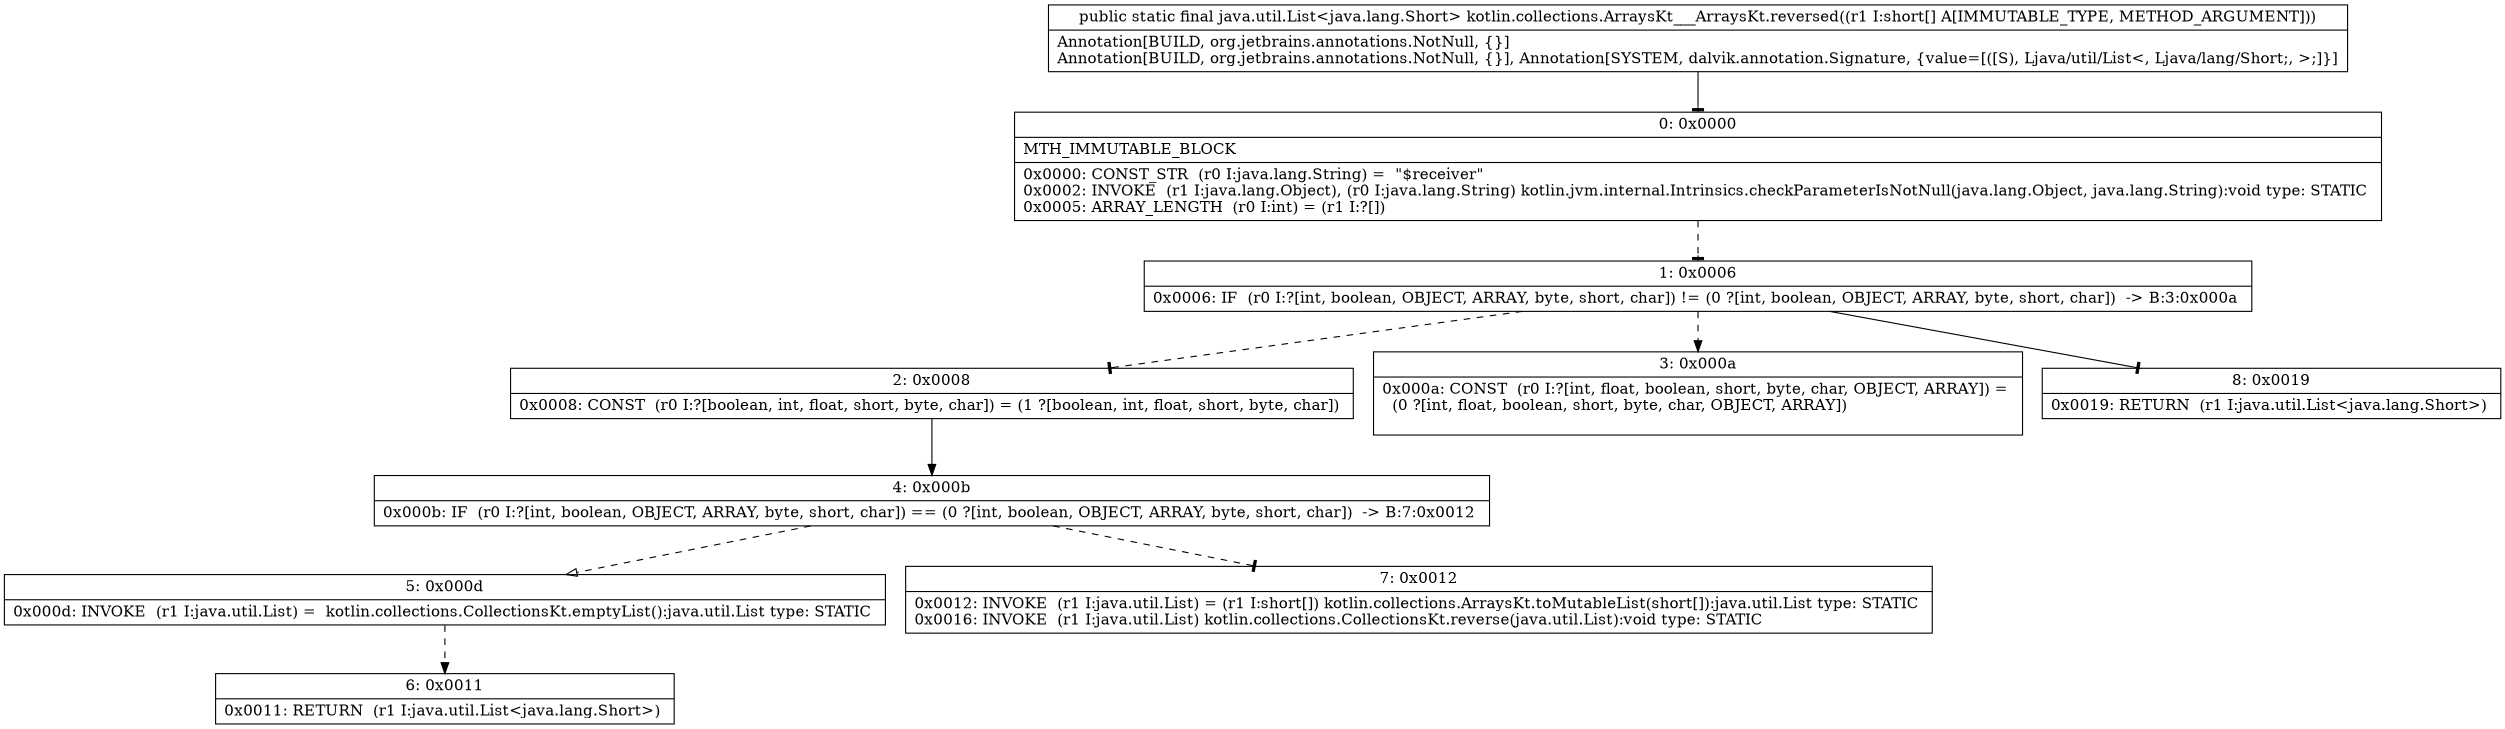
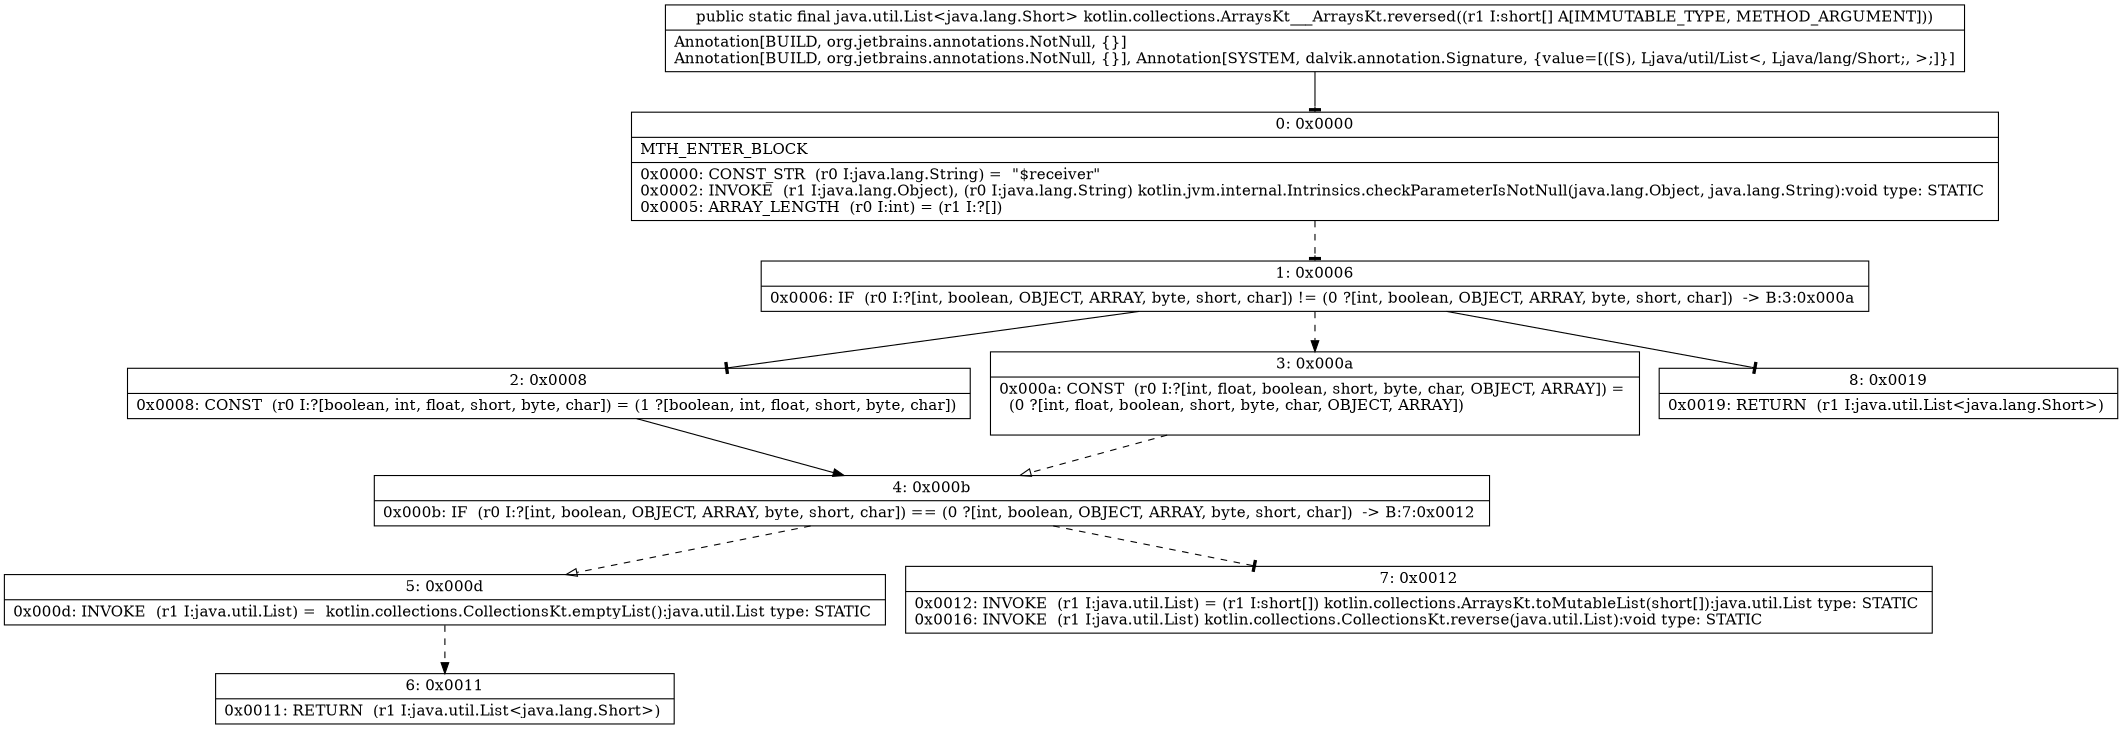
(1130, 149) -> (725, 149)
(1318, 339) -> (935, 339)
none -> (1099, 454)
